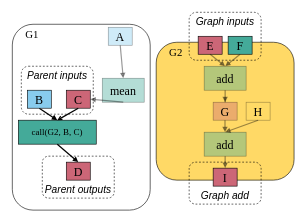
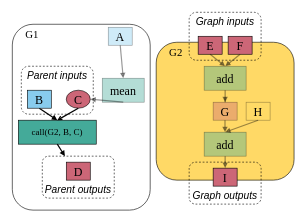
(240, 45) -> (240, 45)
(78, 99) -> (78, 99)
(66, 152) -> (60, 148)
(225, 196) -> (225, 190)
